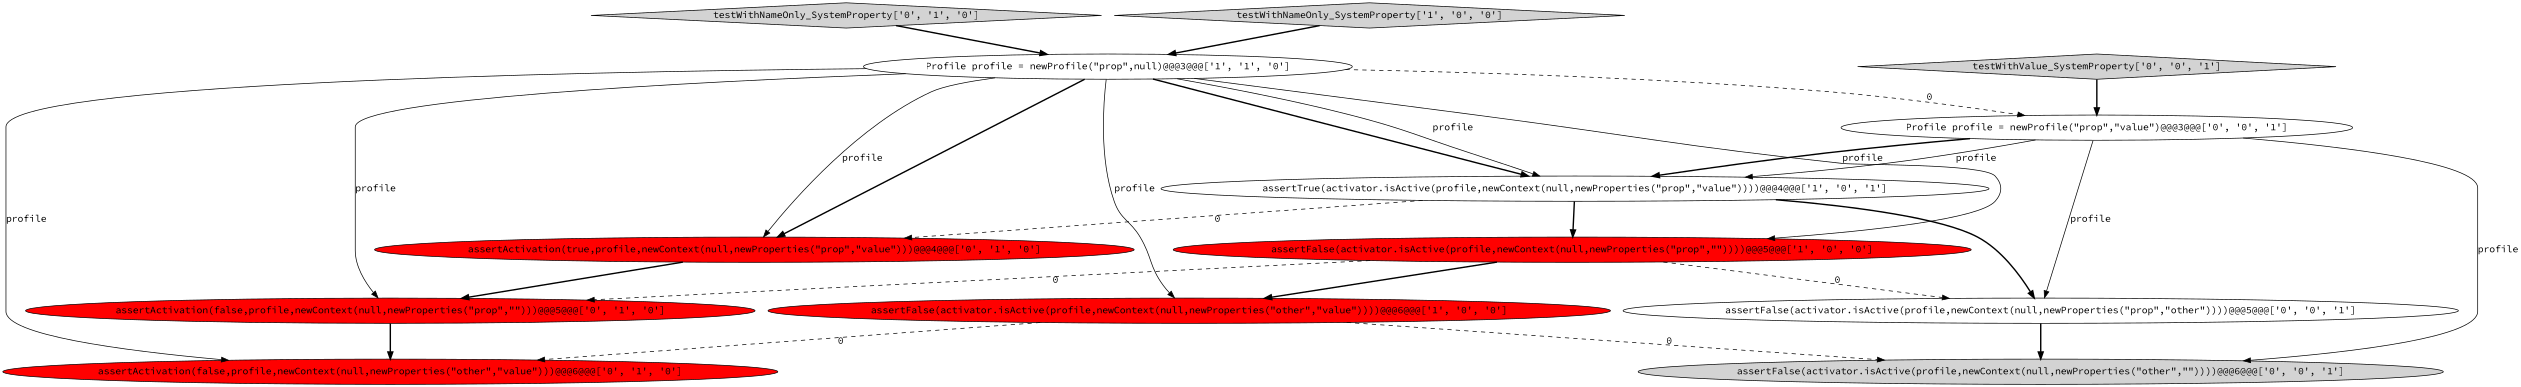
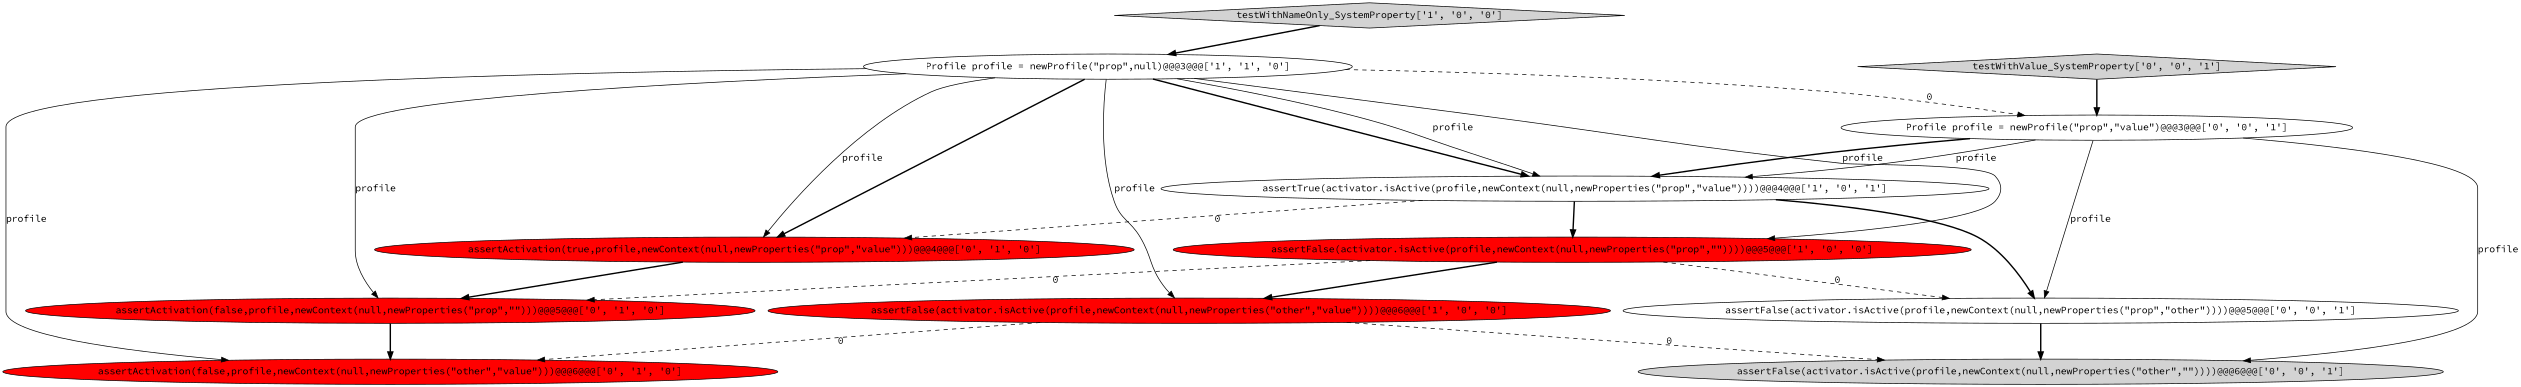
(846, 15) -> none
